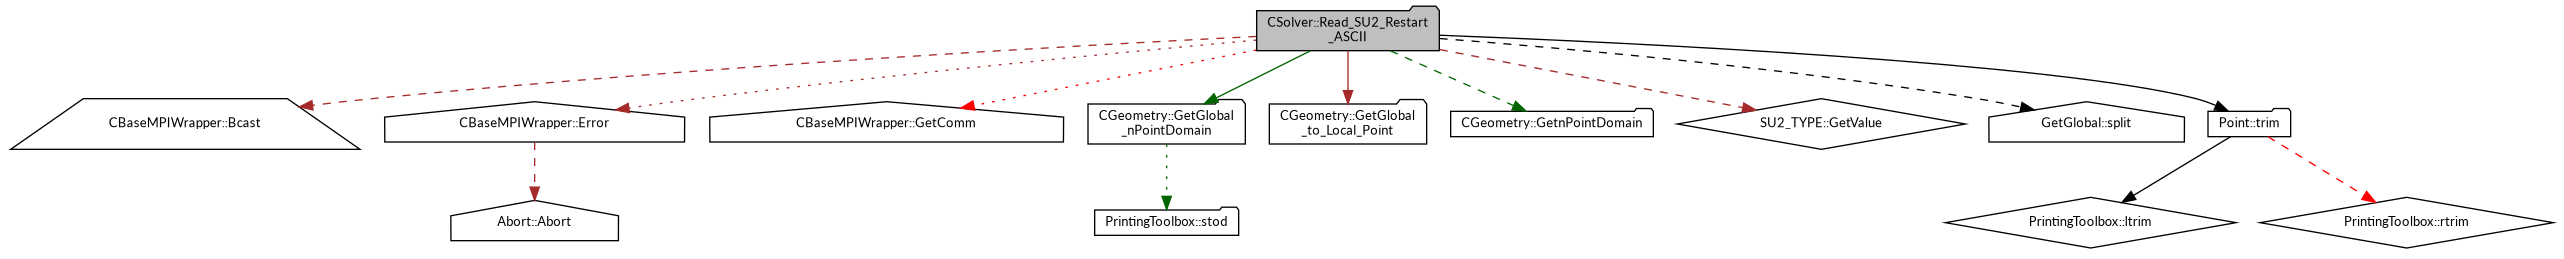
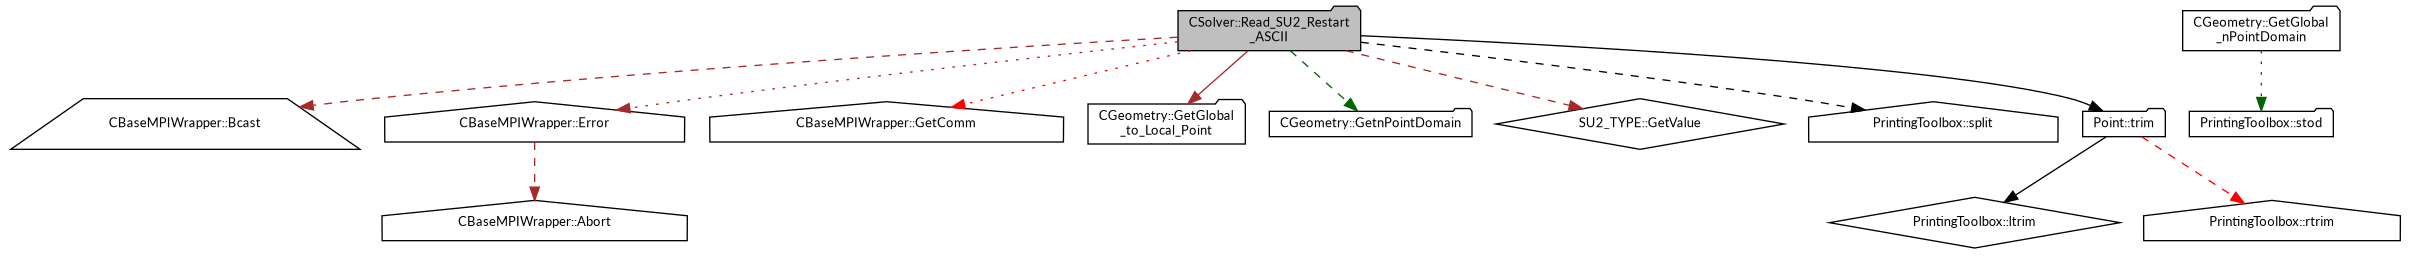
(1263, 74) -> none
(2087, 124) -> (1933, 124)
(535, 223) -> (535, 223)
(2407, 223) -> (2272, 223)
